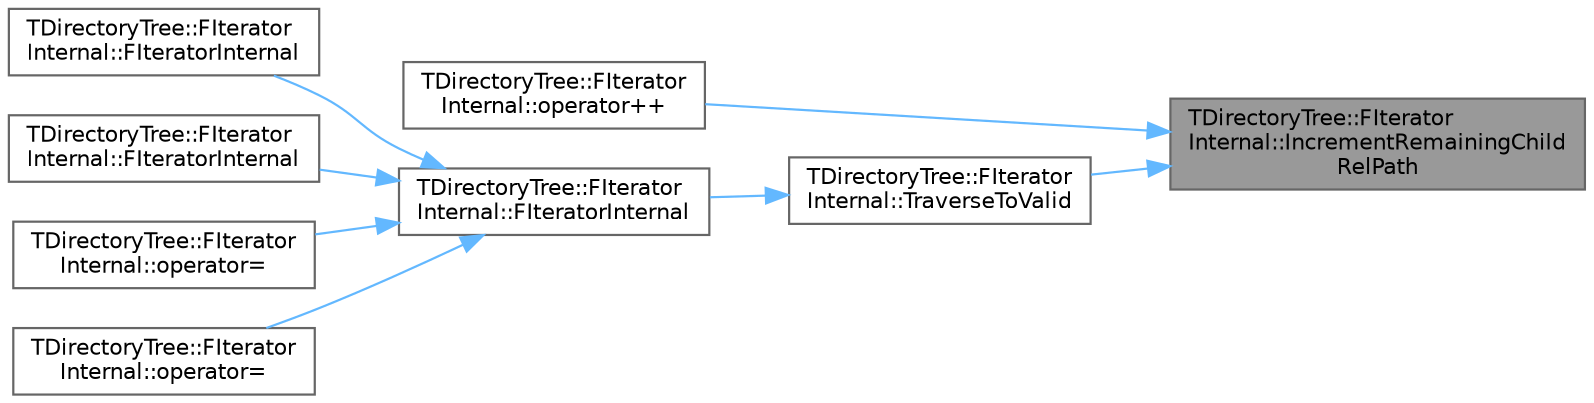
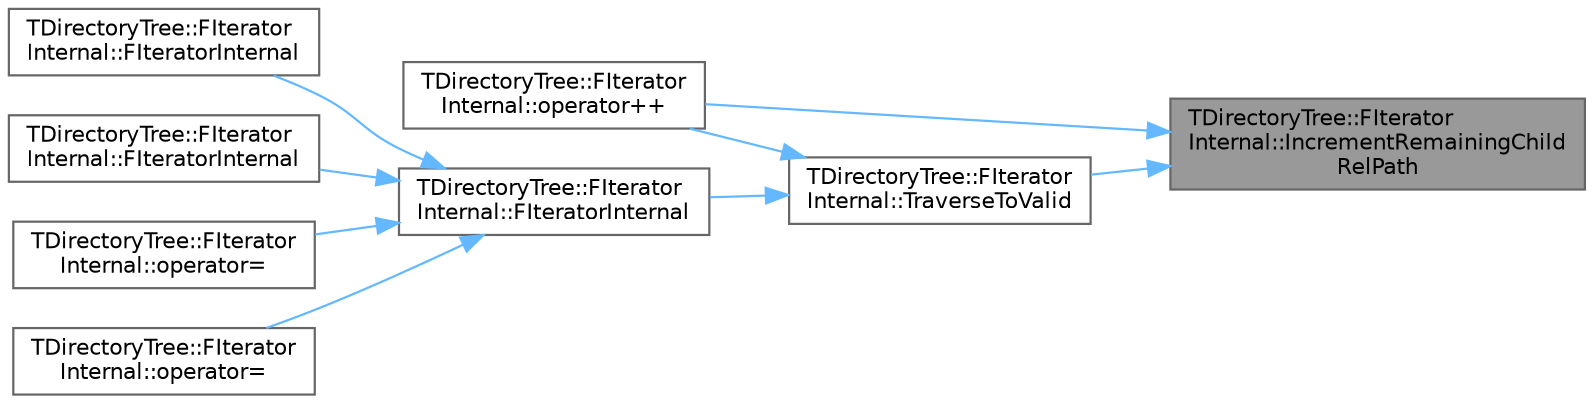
none -> (736, 140)
